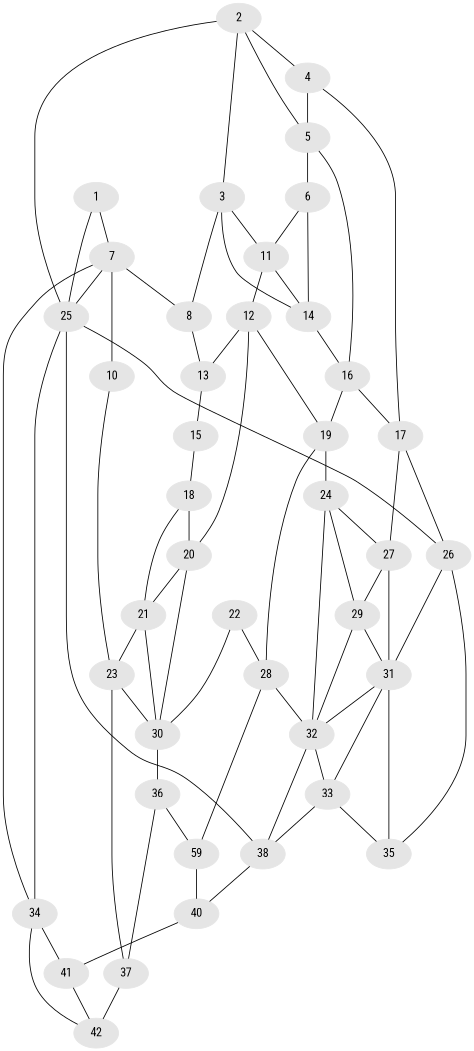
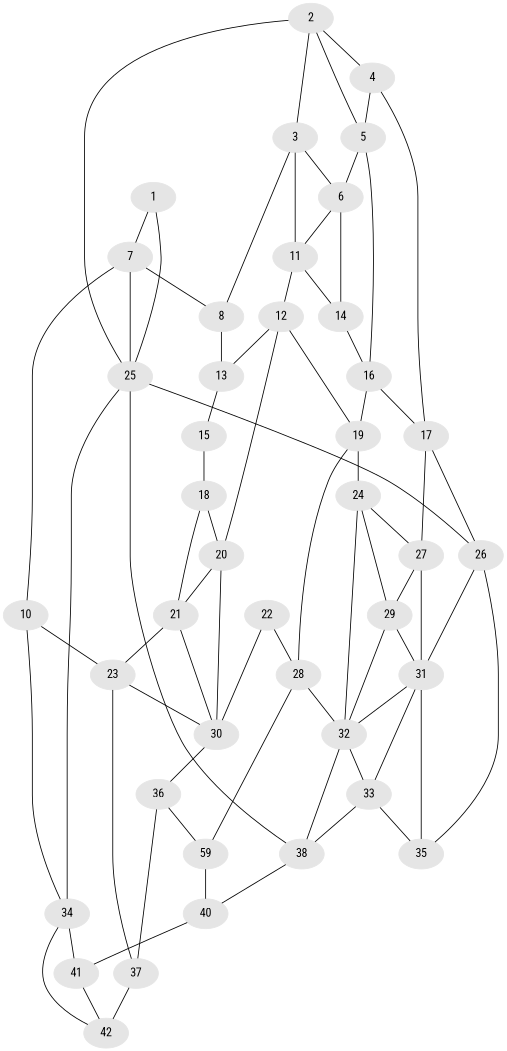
(237, 273) -> (318, 167)
(3, 564) -> (32, 767)
